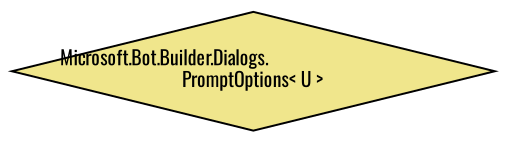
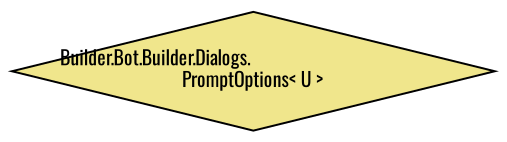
(253, 71) -> (253, 71)
